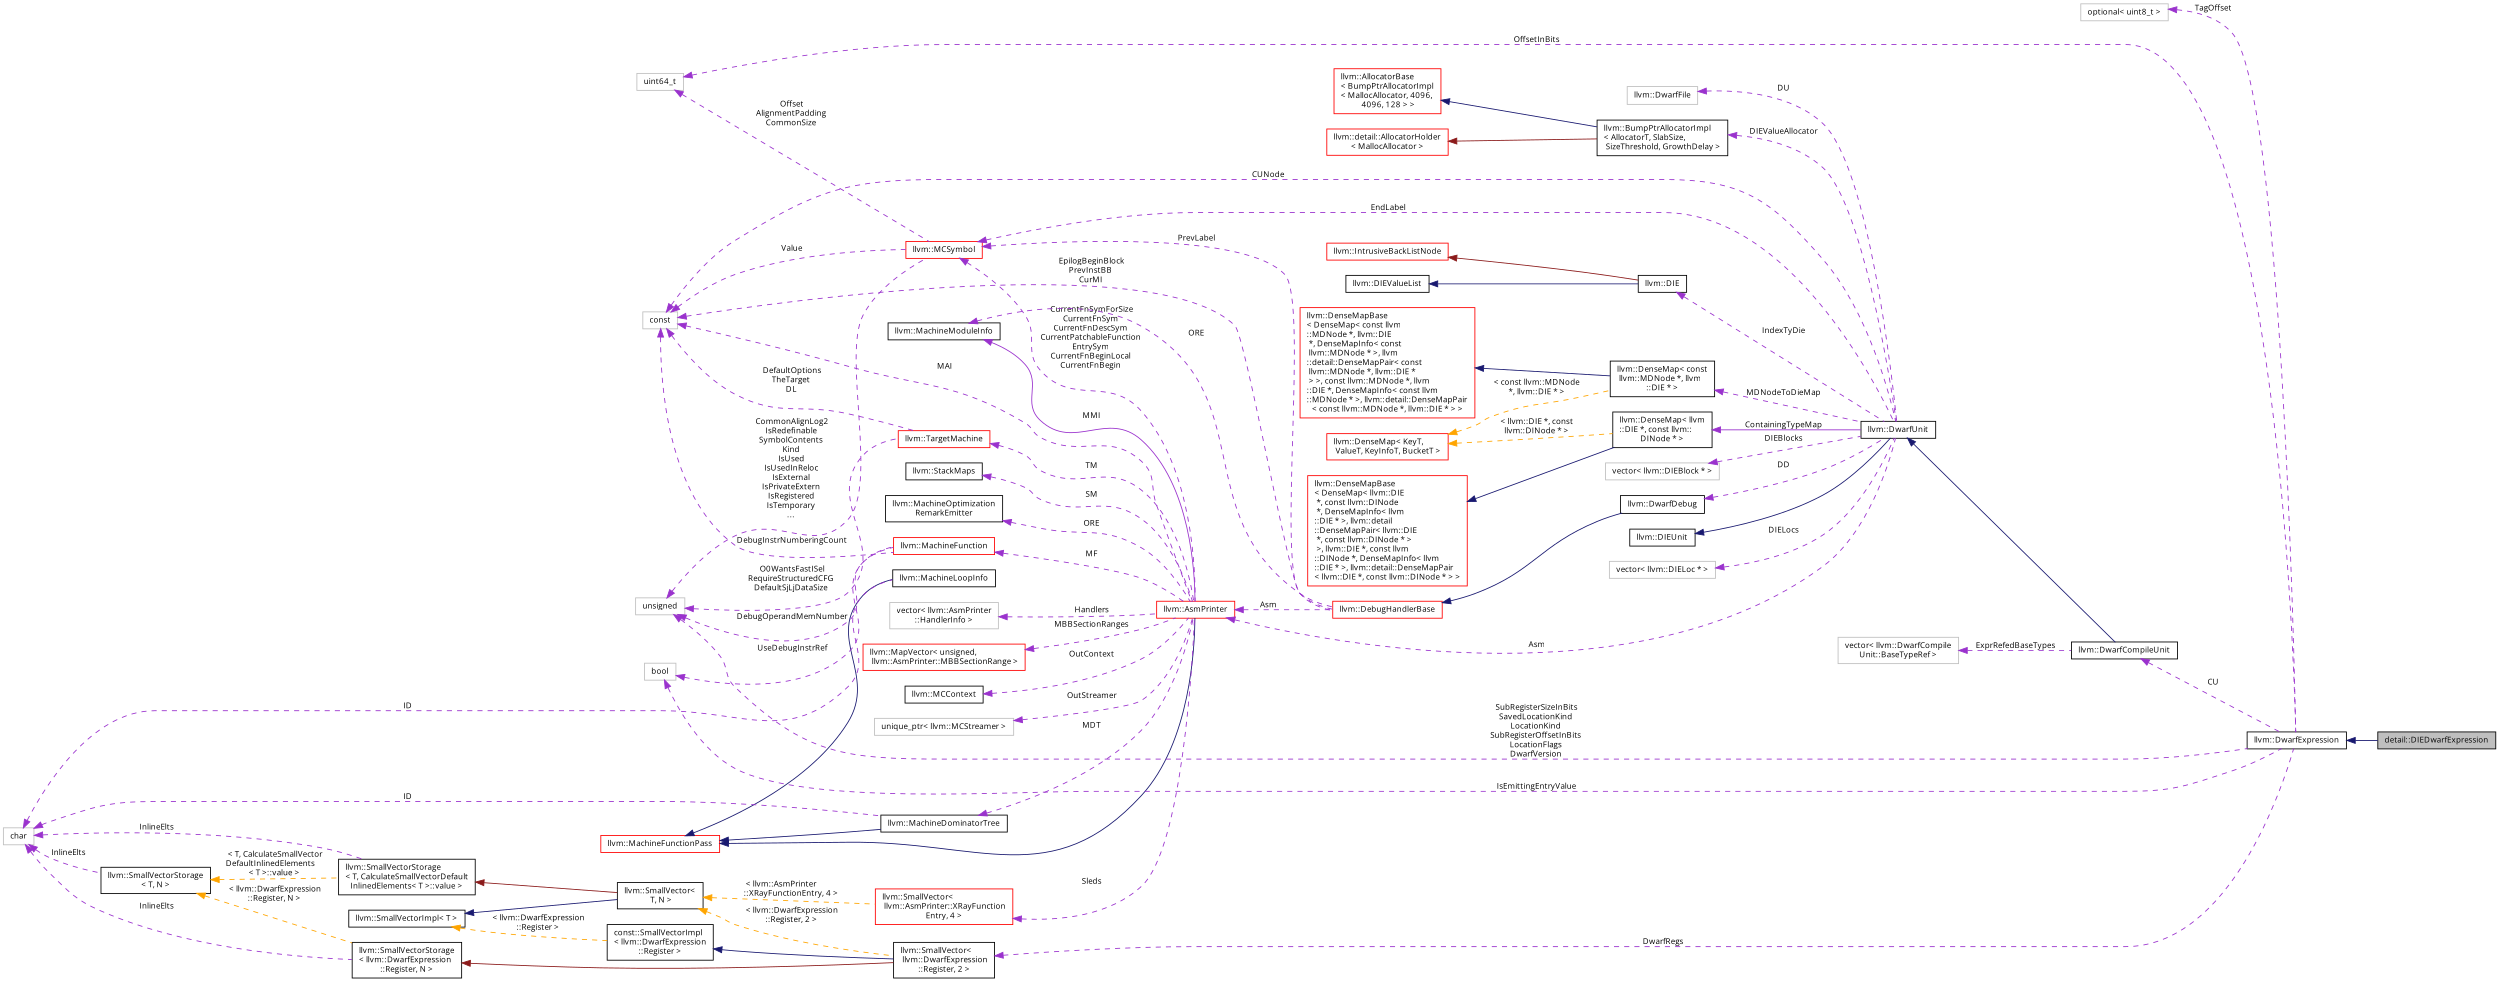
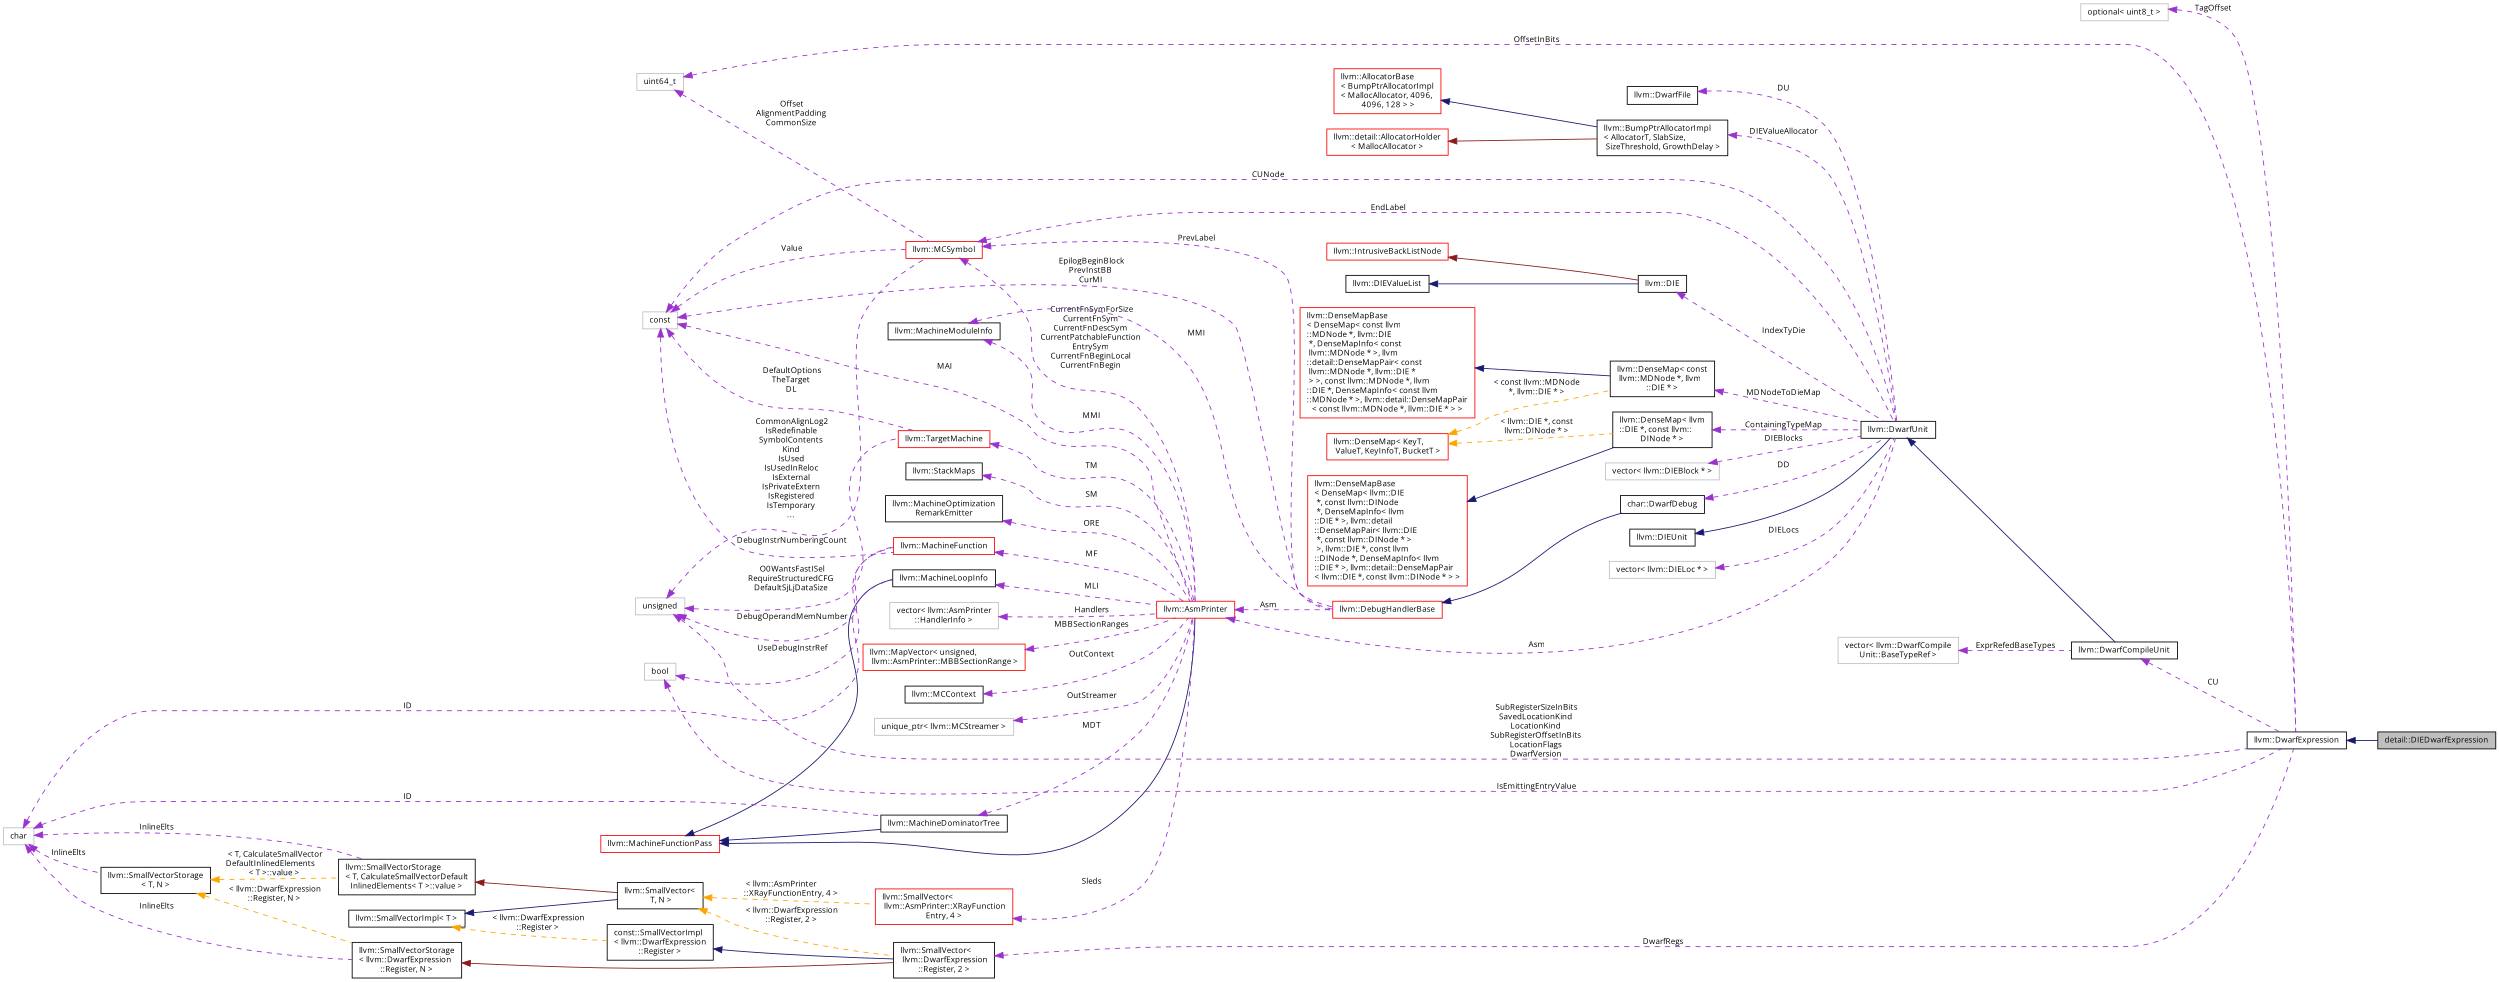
(1662, 95) -> (1662, 95)
(1196, 334) -> (1196, 334)
(1791, 430) -> (1791, 430)
(1127, 431) -> (1127, 431)
(1662, 504) -> (1662, 504)
none -> (1080, 595)
